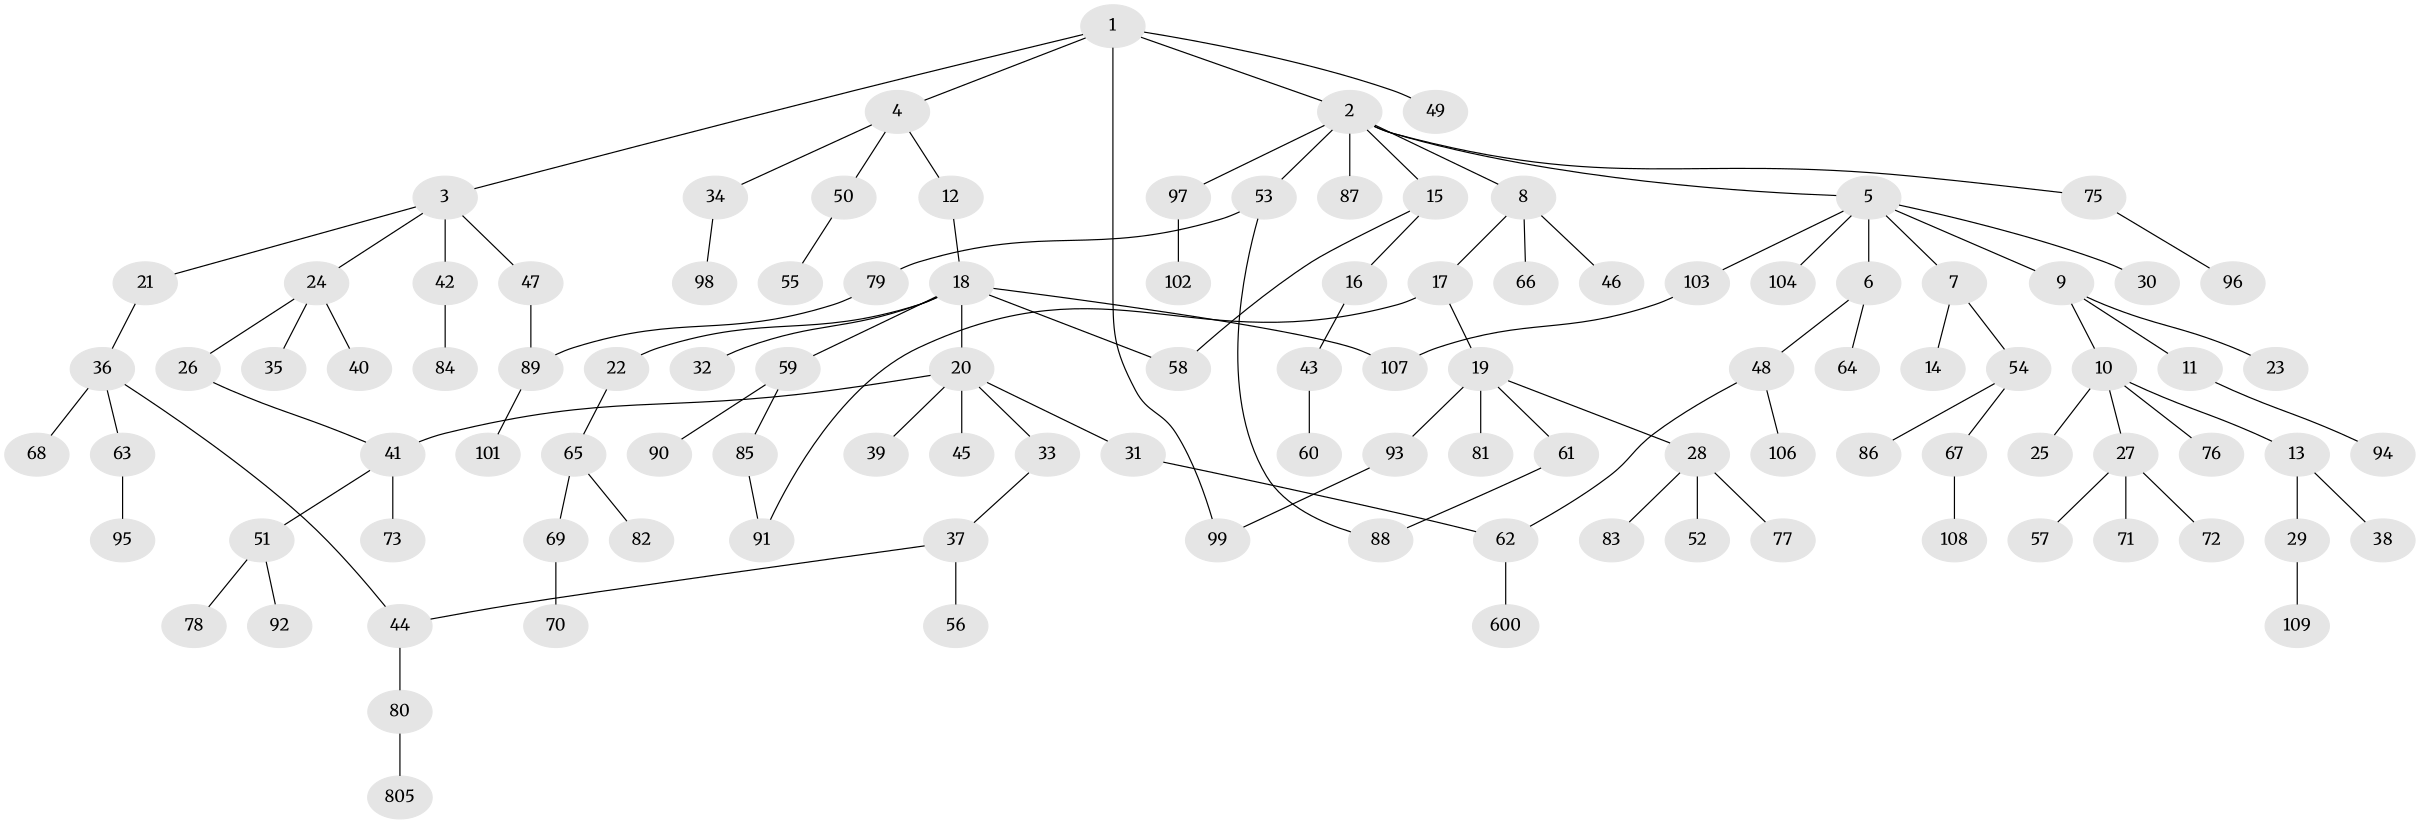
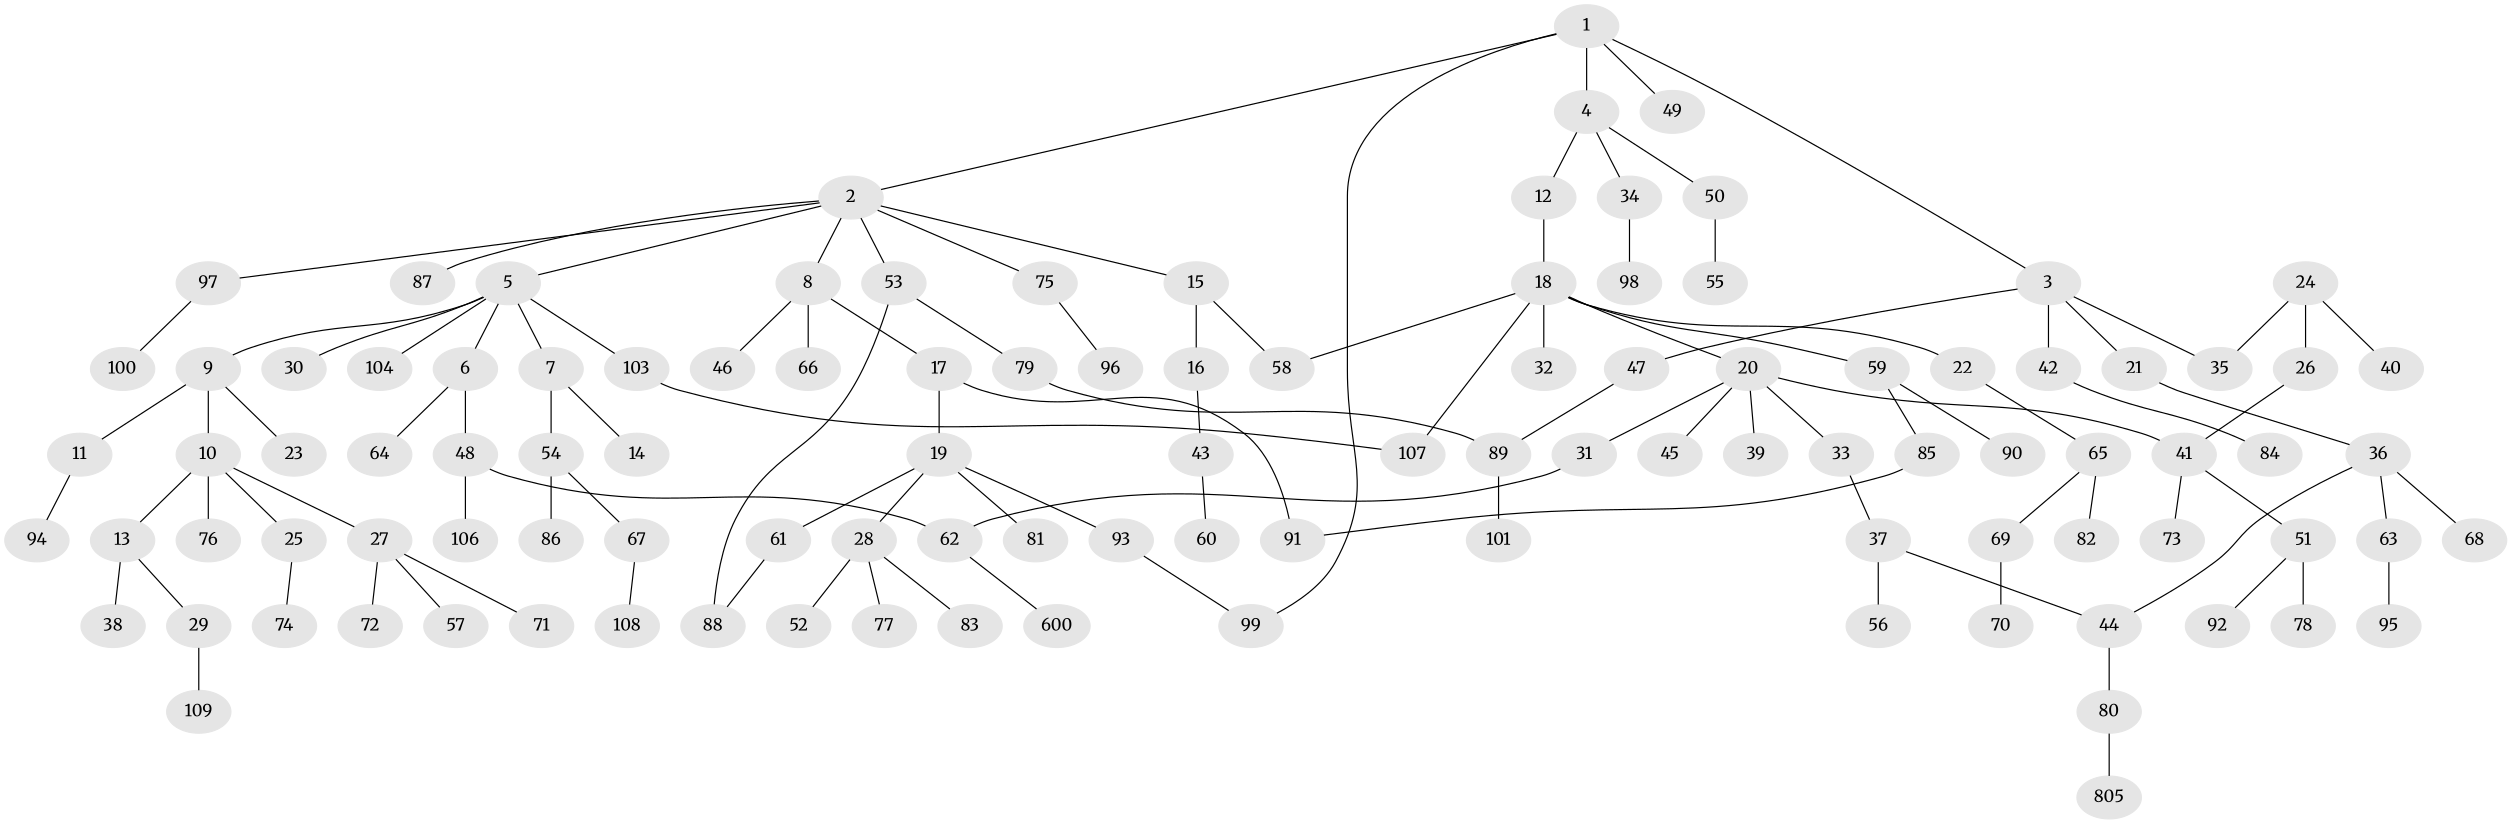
(381, 241) -> (2134, 326)
(1178, 283) -> (123, 369)
none -> (284, 626)
